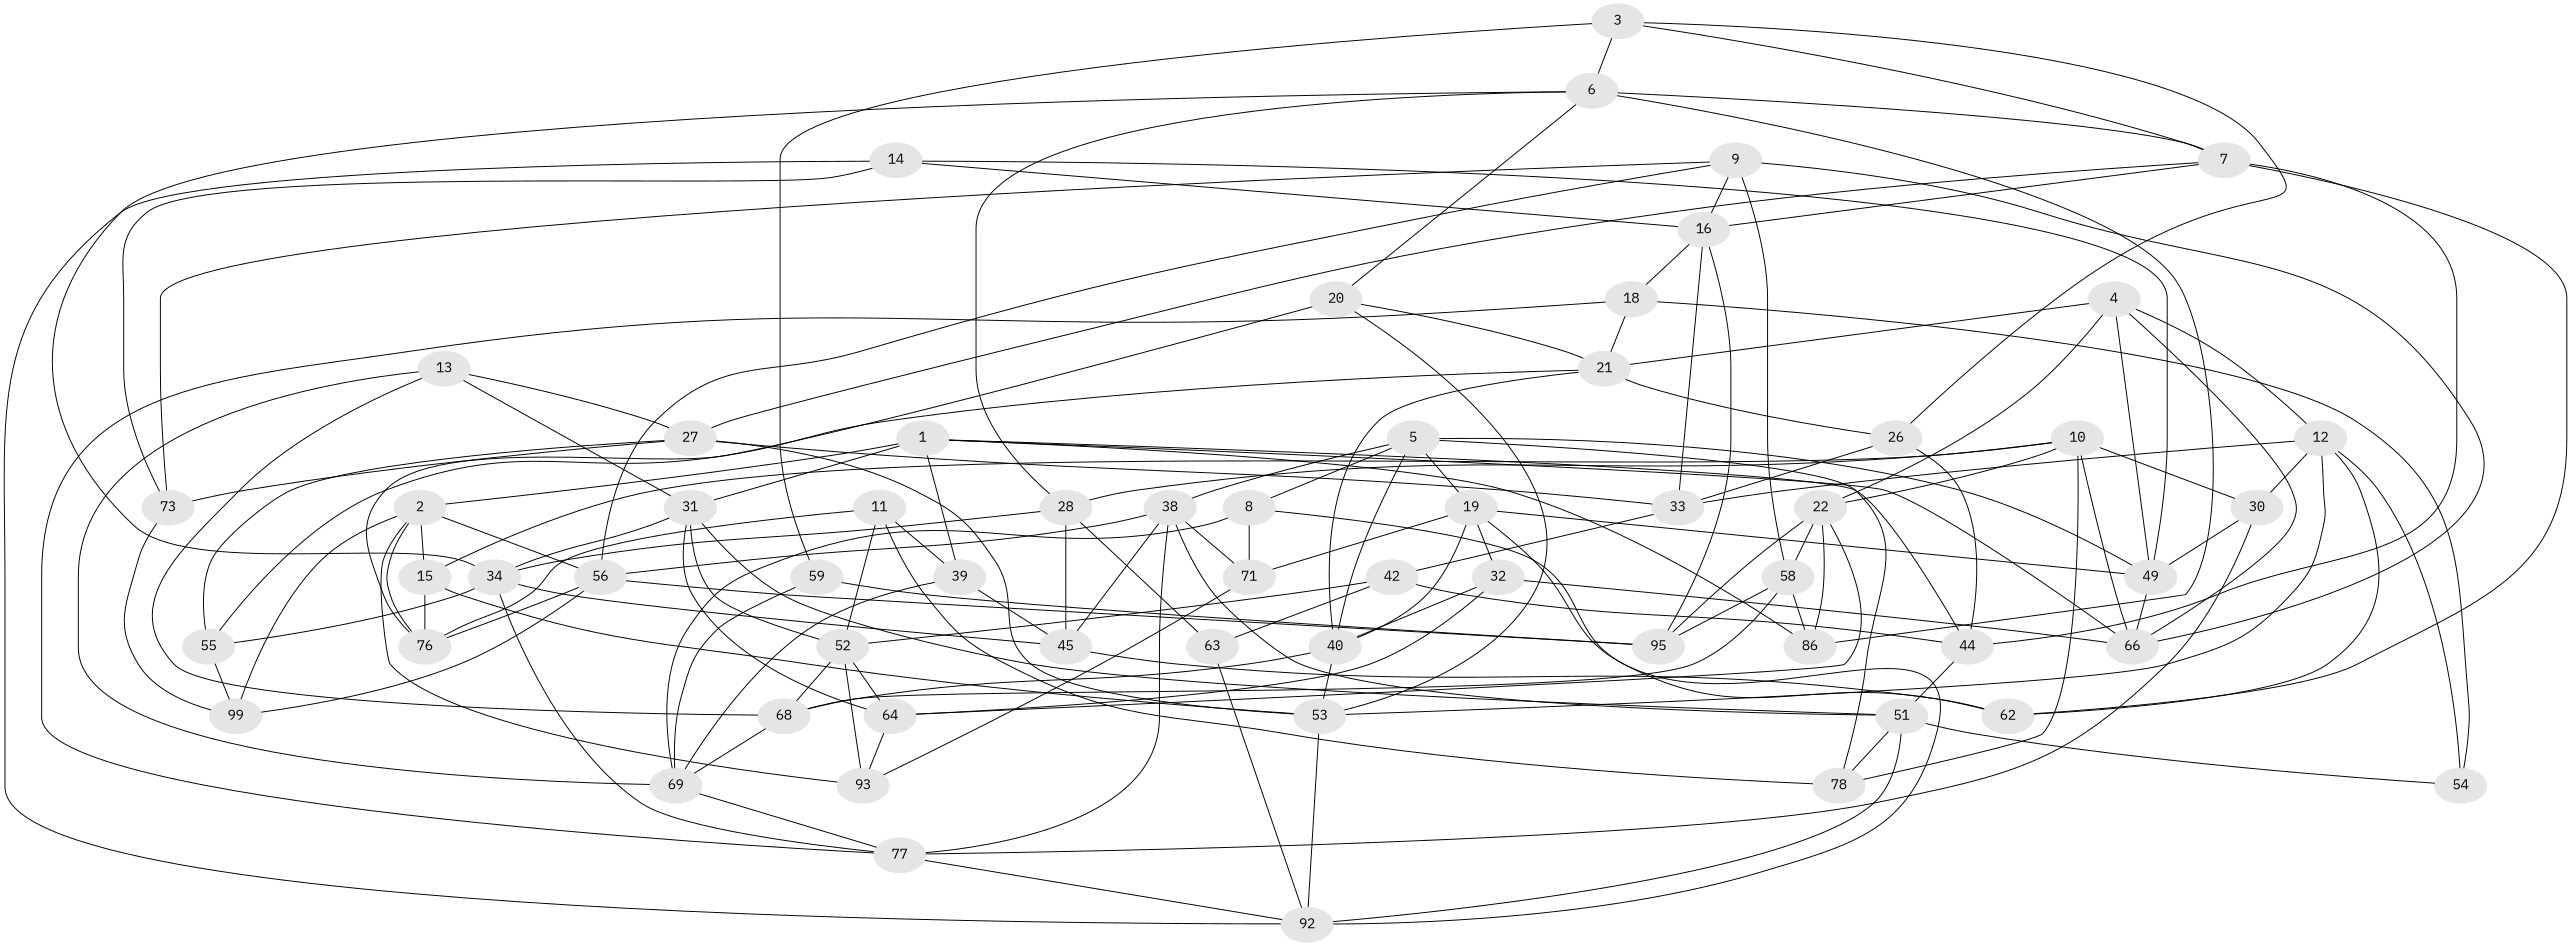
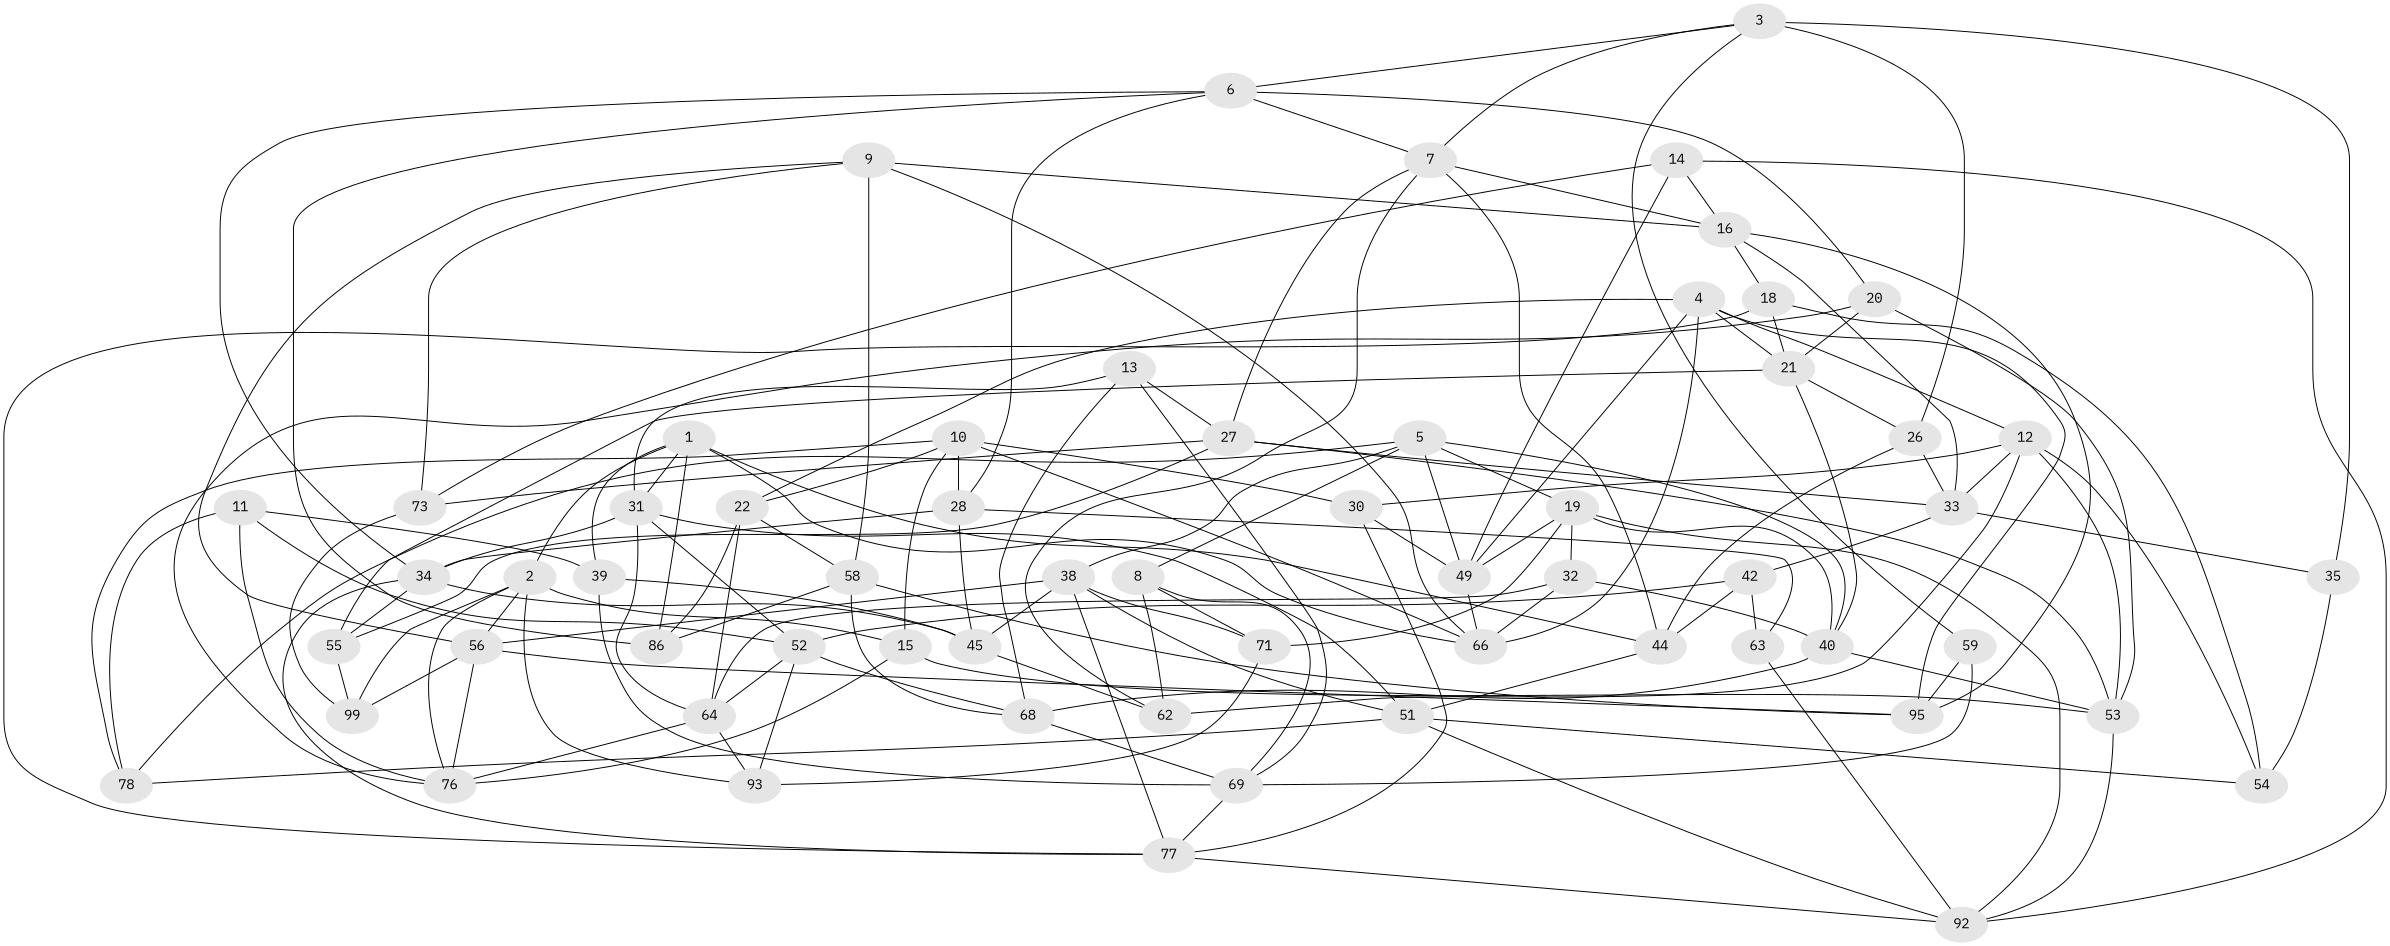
(1736, 574) -> (2044, 402)
none -> (2333, 577)
none -> (569, 754)
